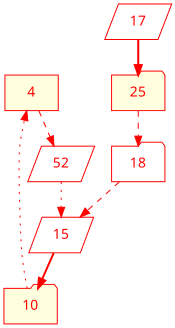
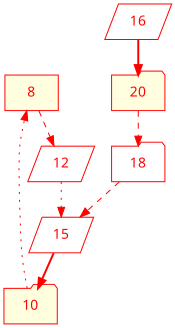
(138, 22) -> (138, 22)
(32, 93) -> (32, 93)
(138, 93) -> (138, 93)
(61, 164) -> (61, 164)
